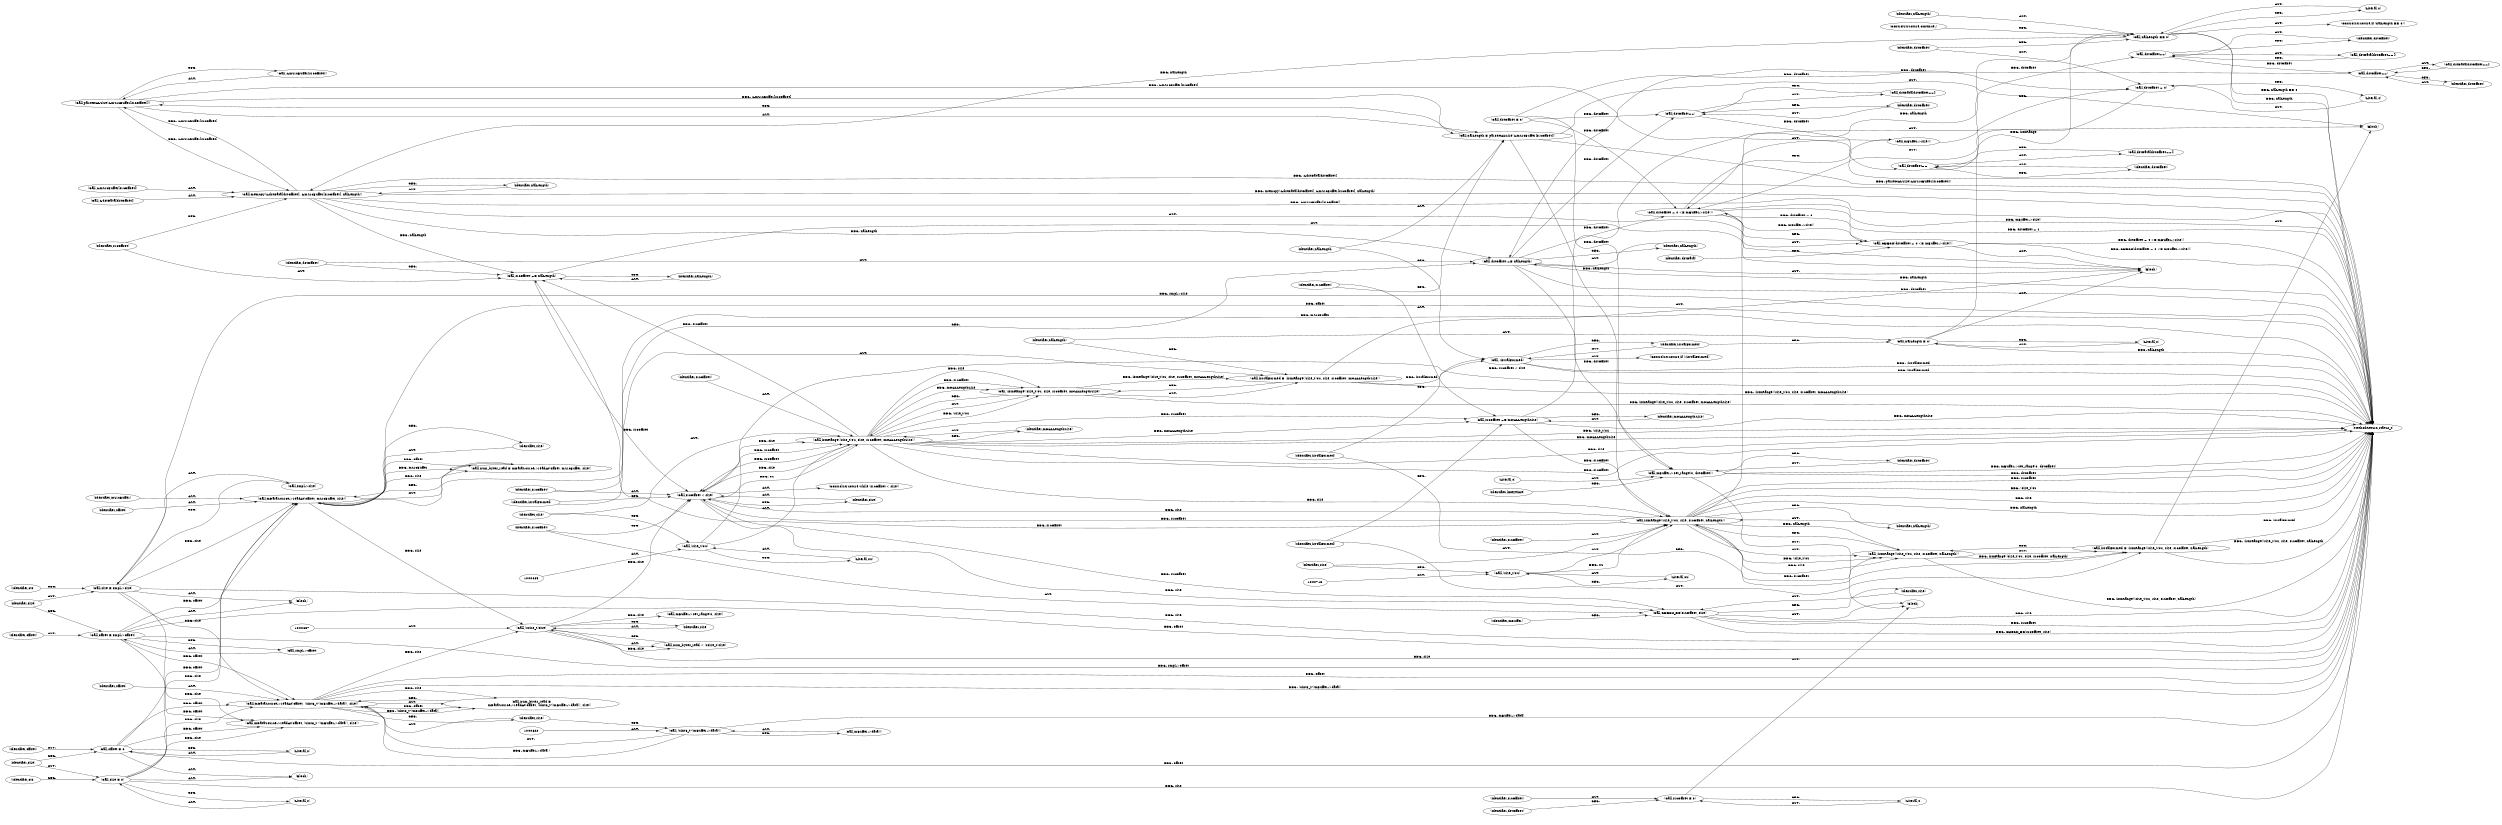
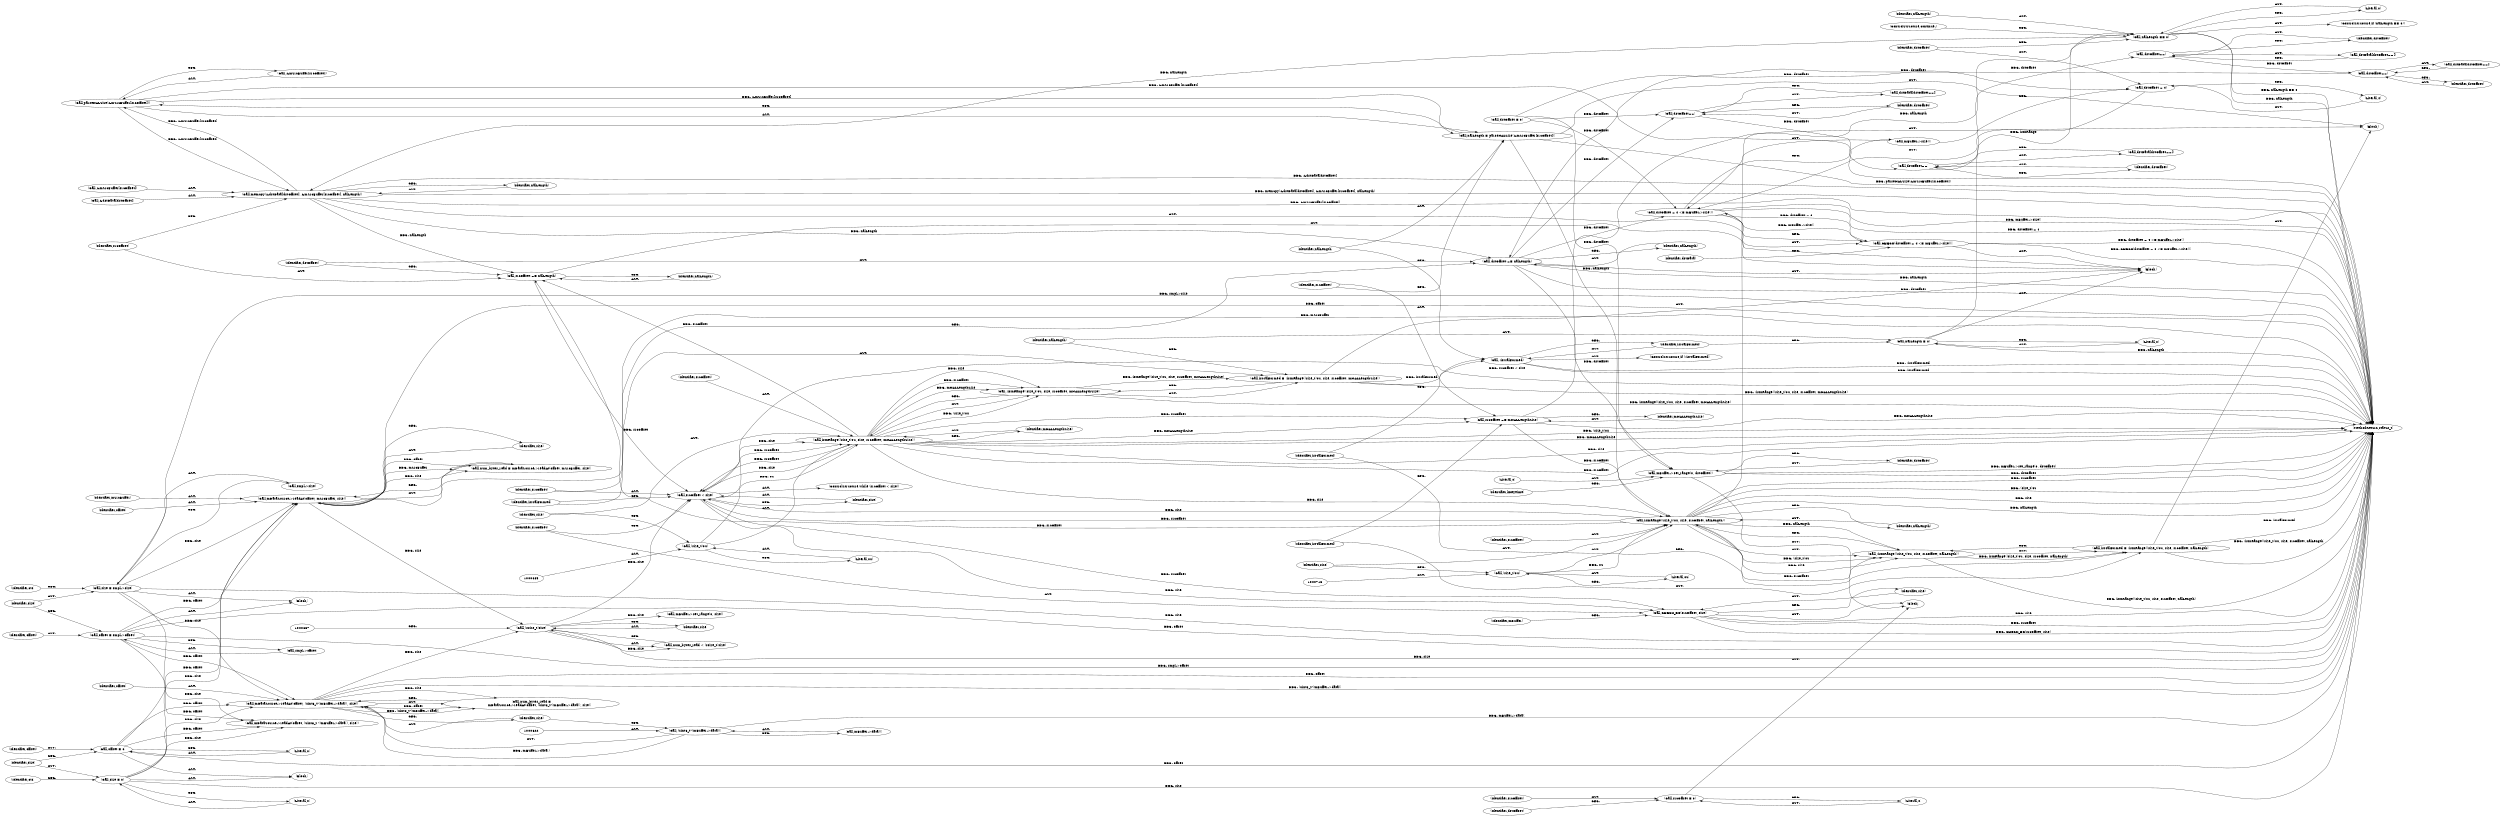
(413, 626) -> (413, 626)
